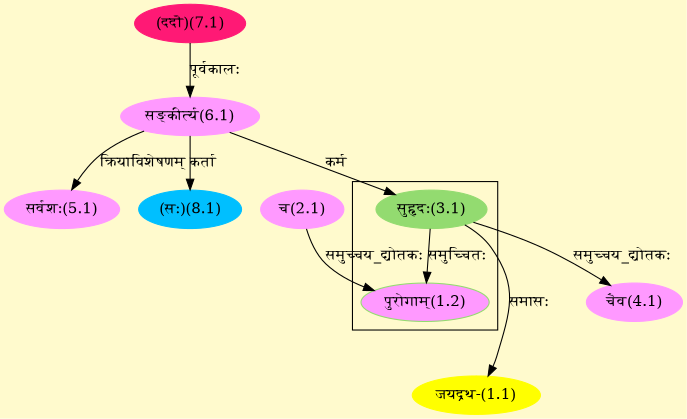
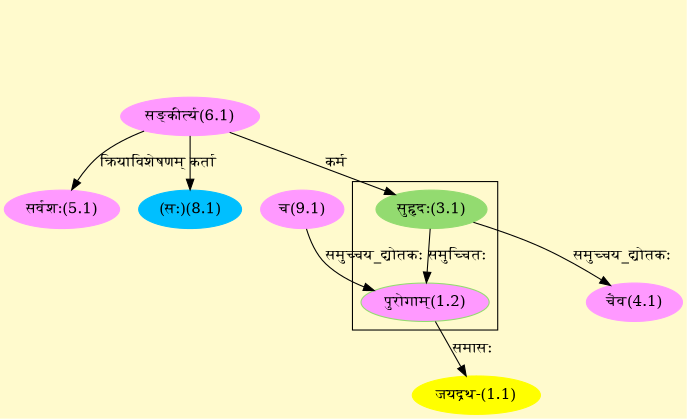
(190, 23) -> none
(302, 209) -> (302, 209)
(509, 289) -> (448, 344)
